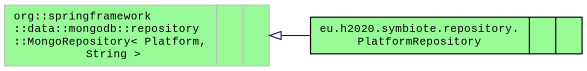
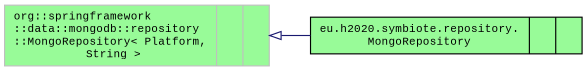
(420, 41) -> (420, 41)
